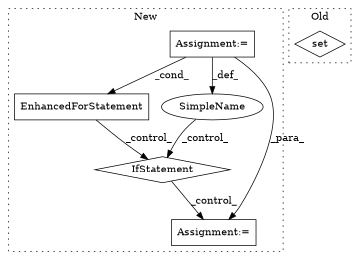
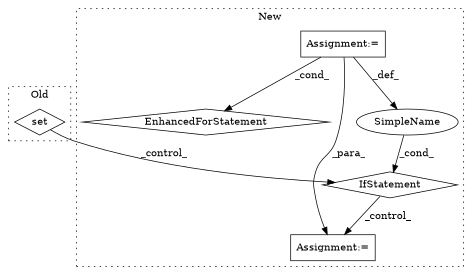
(82, 107) -> (206, 122)
(119, 138) -> (187, 167)
(205, 138) -> (417, 153)
